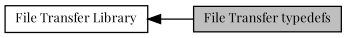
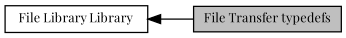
(76, 19) -> (76, 19)
